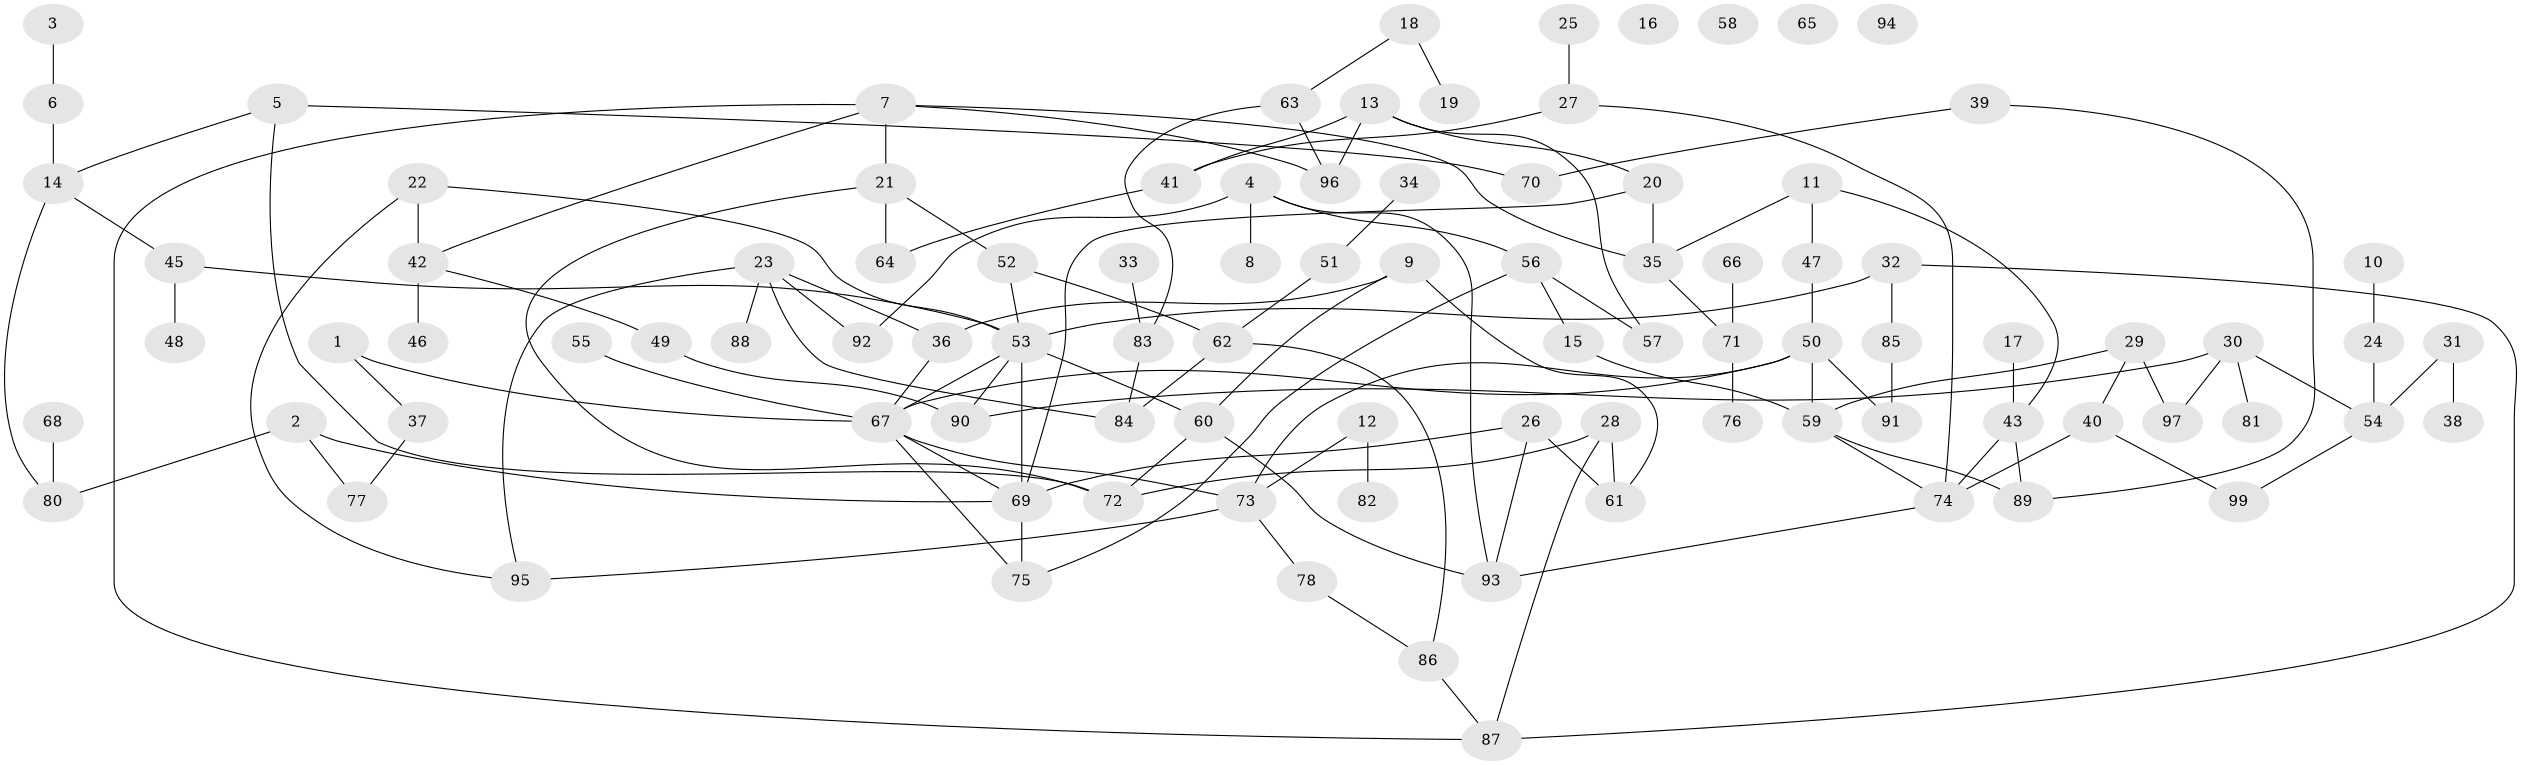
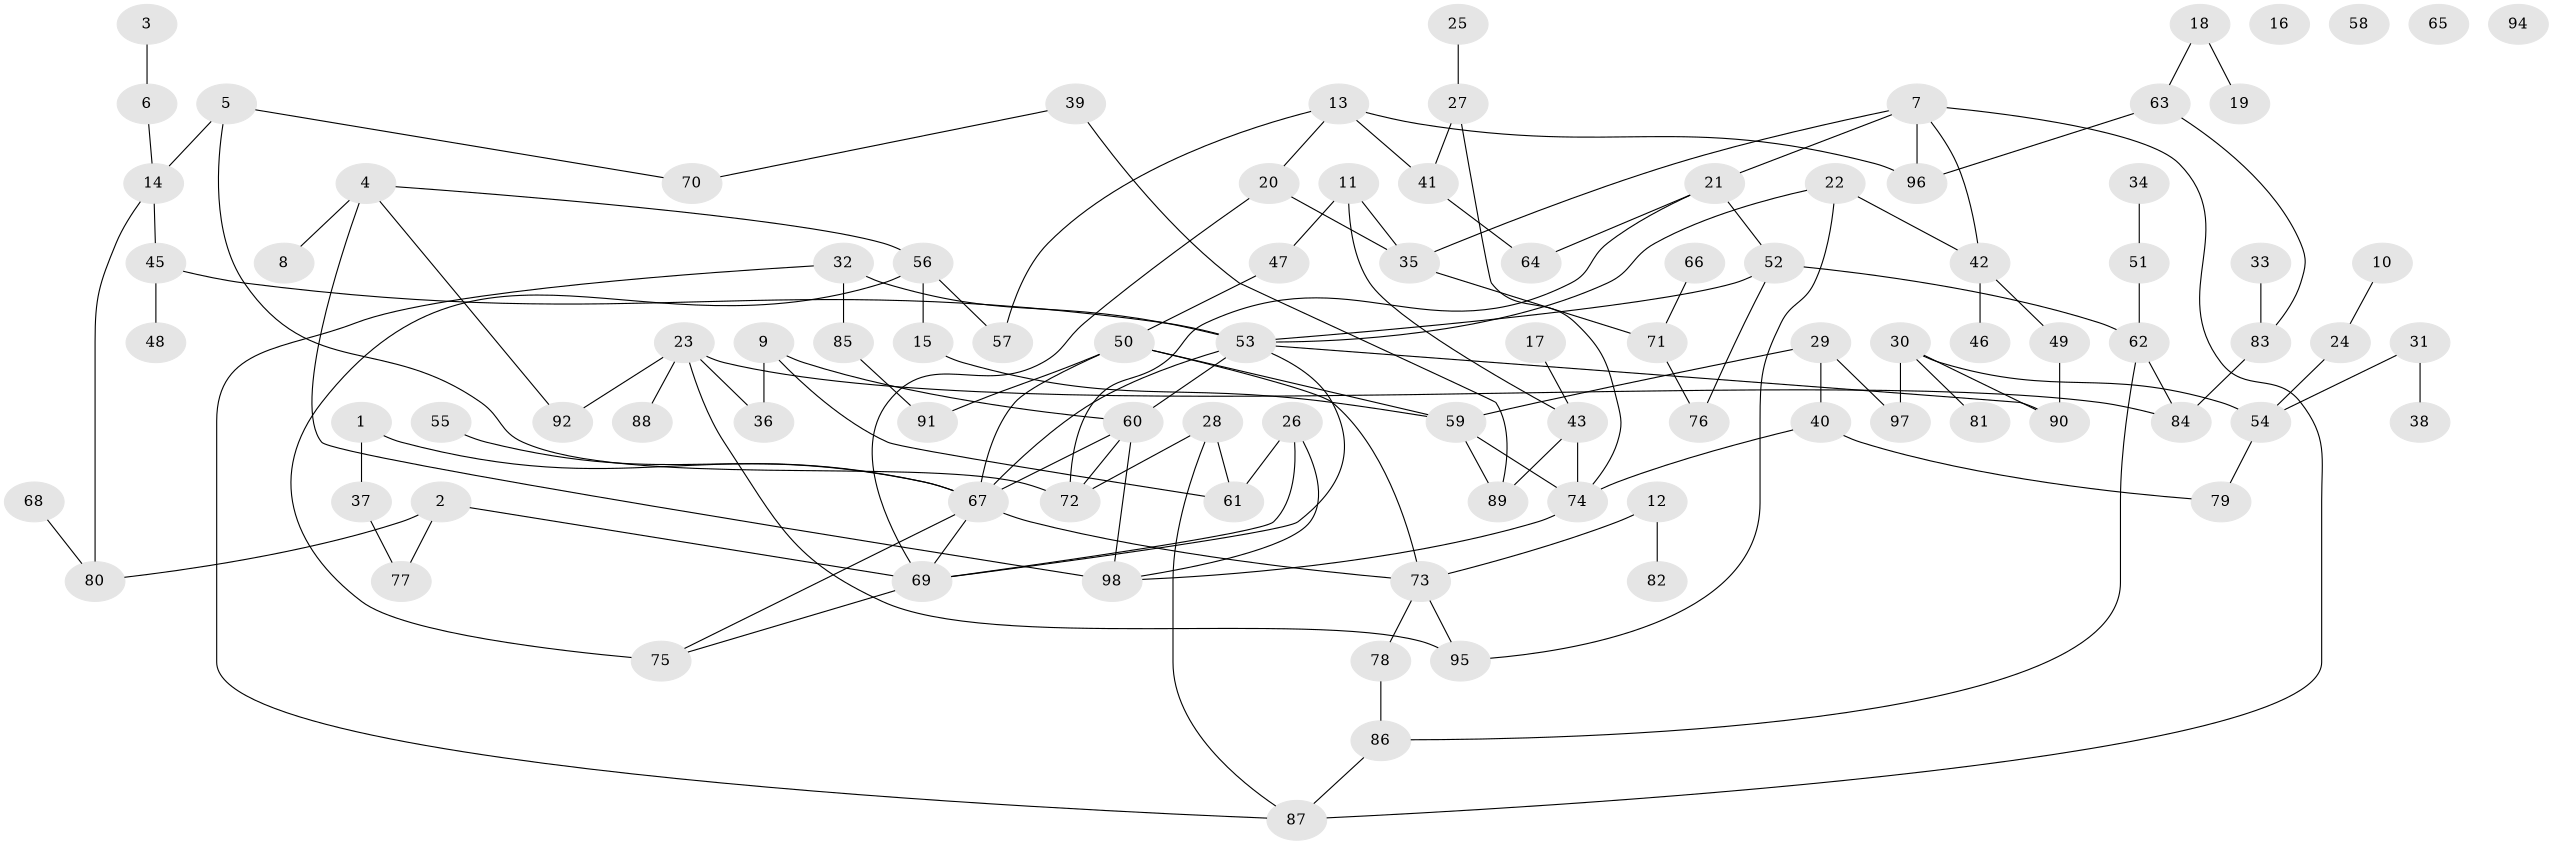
none -> (1735, 342)
(914, 379) -> (1056, 462)
(2239, 502) -> (2221, 502)
(1492, 582) -> (1112, 582)
